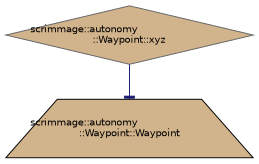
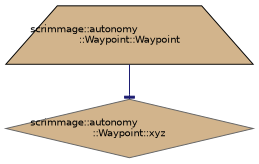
(129, 79) -> (129, 79)
